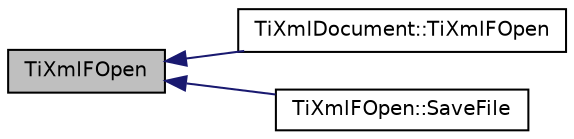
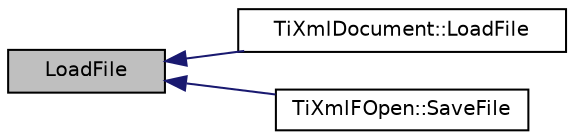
(402, 31) -> (402, 31)
(87, 71) -> (87, 71)
